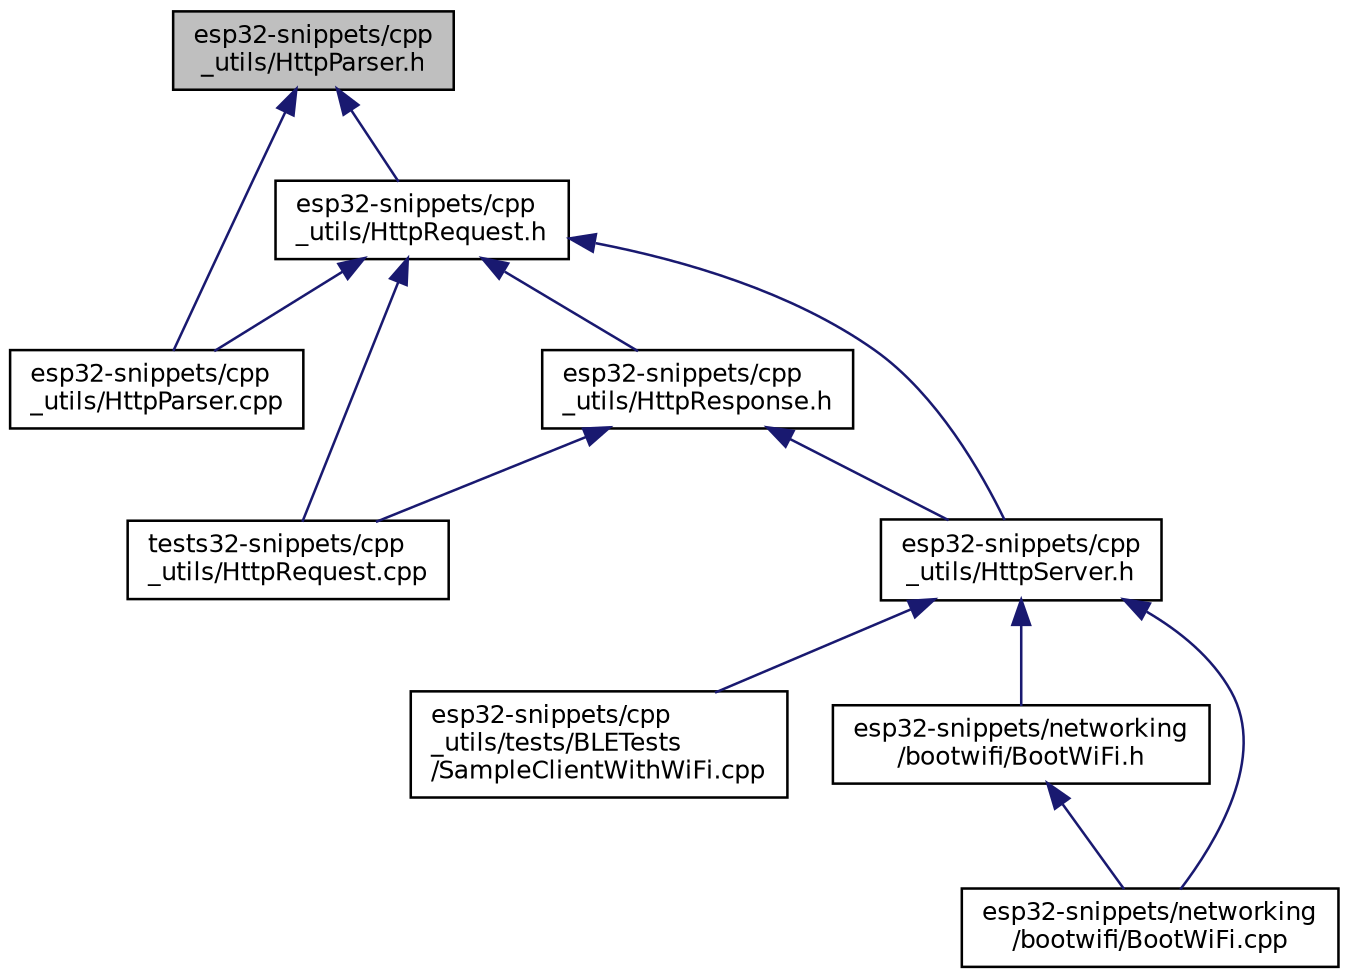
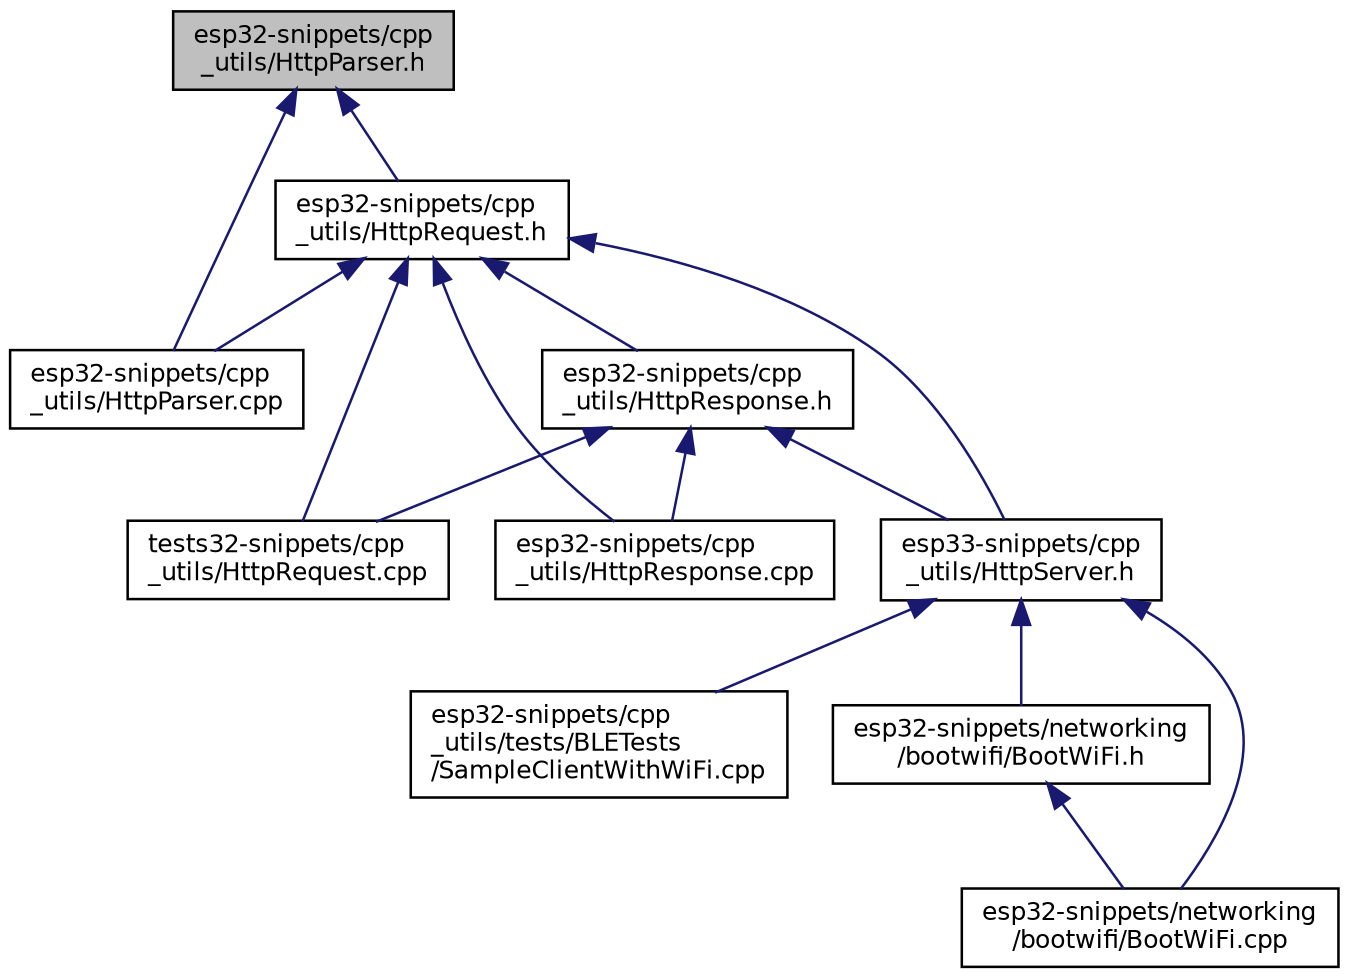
none -> (665, 560)
(1021, 560) -> (1021, 560)
